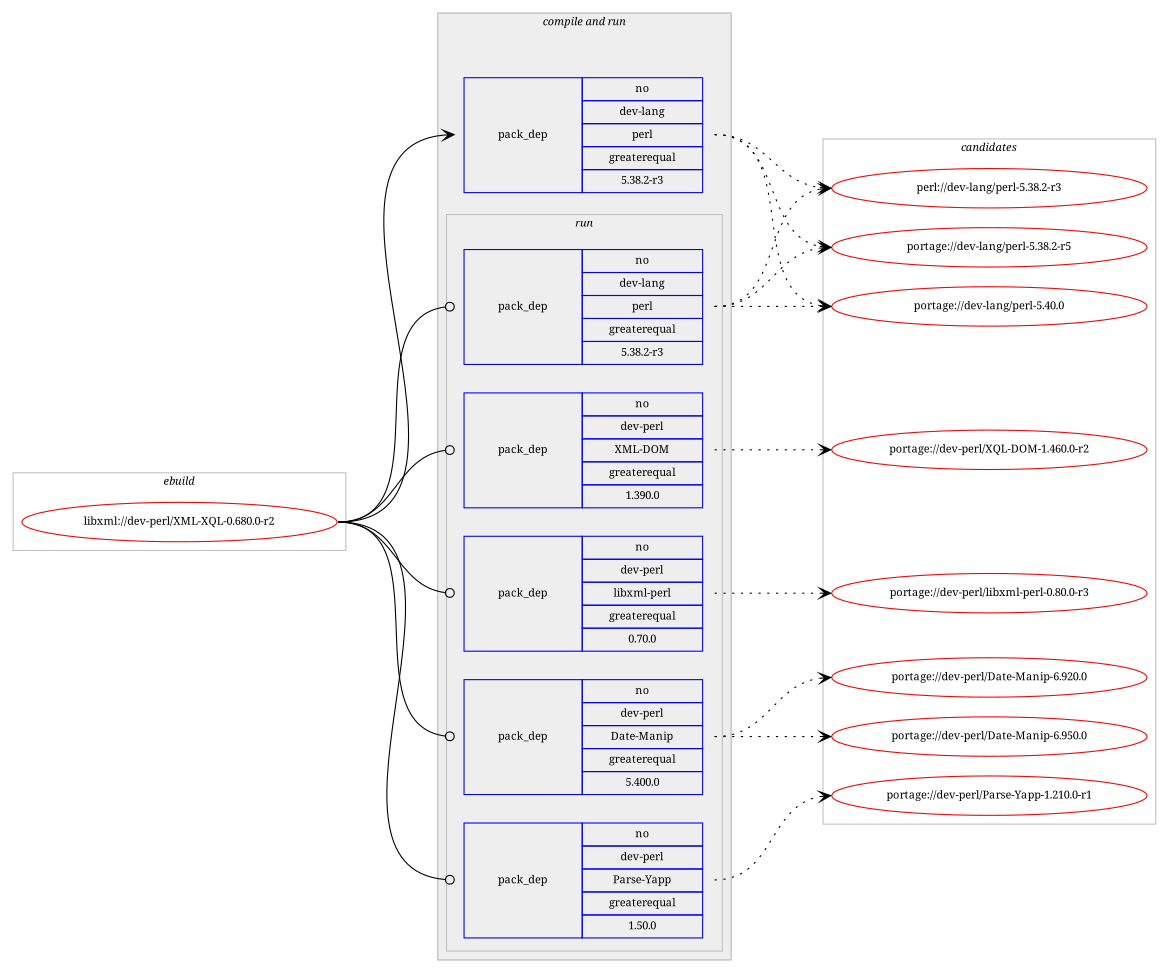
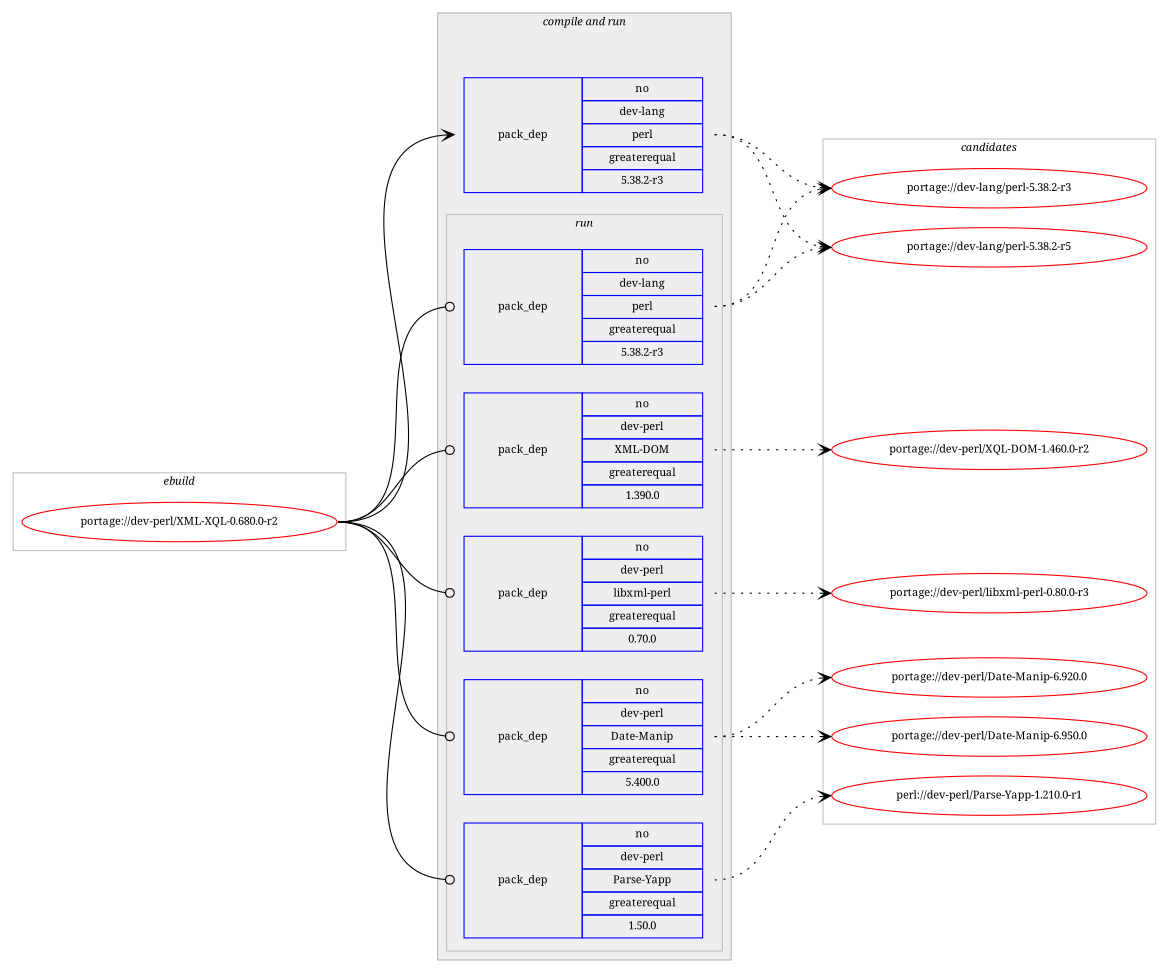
(989, 188) -> (989, 188)
(989, 306) -> none
(179, 522) -> (179, 522)
(989, 796) -> (989, 796)
